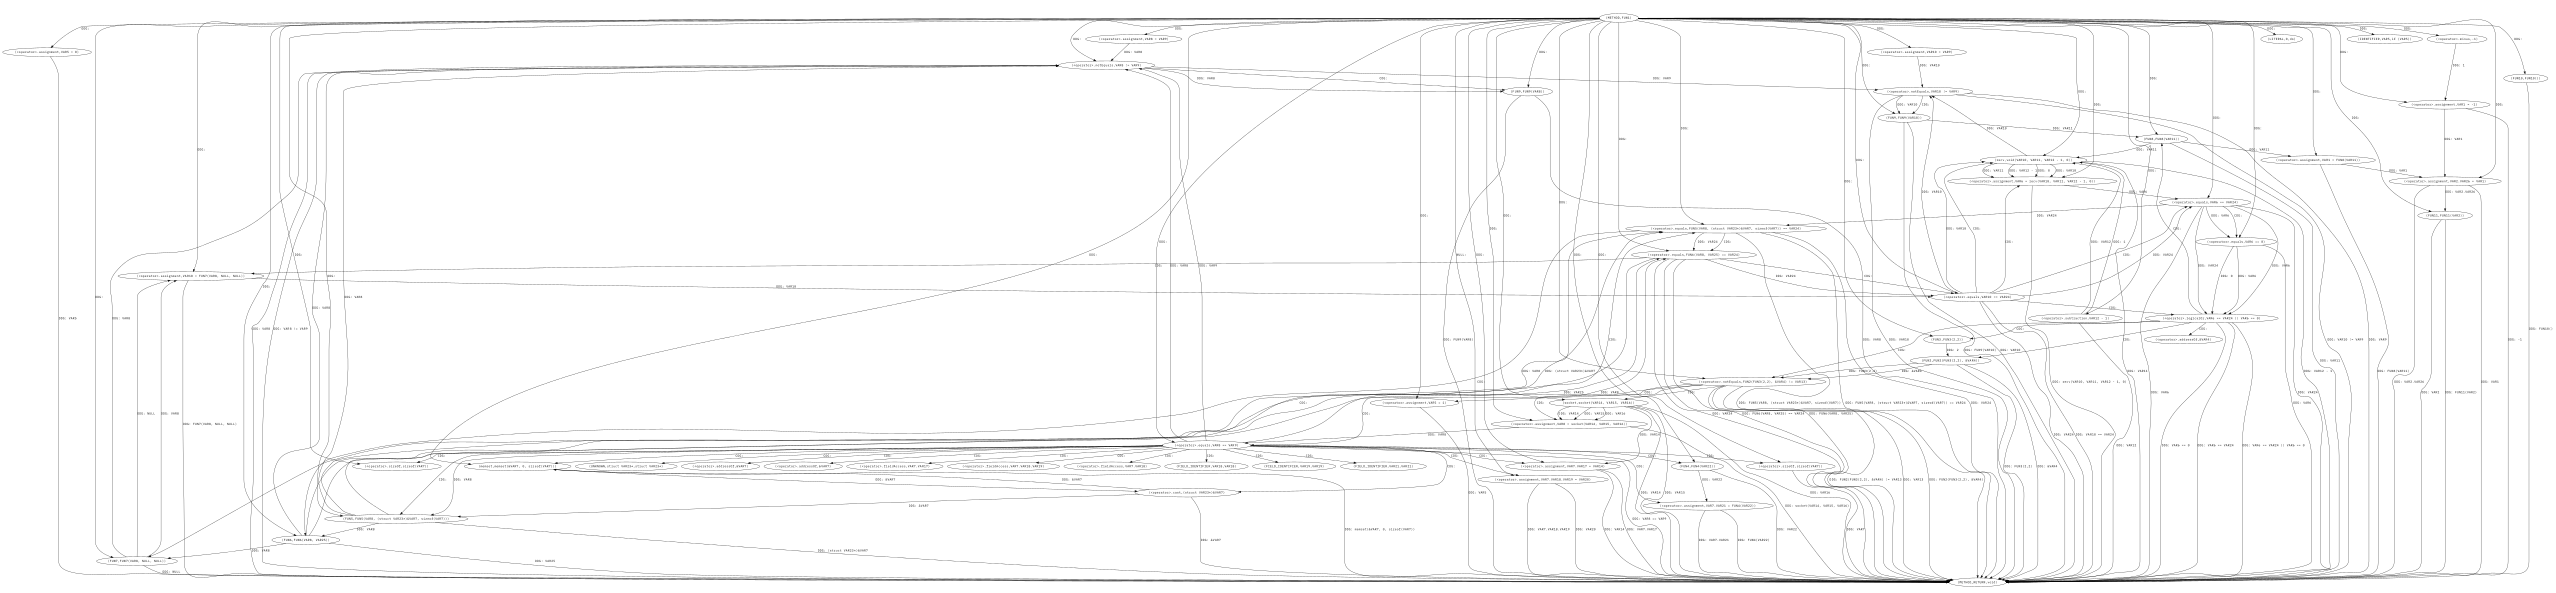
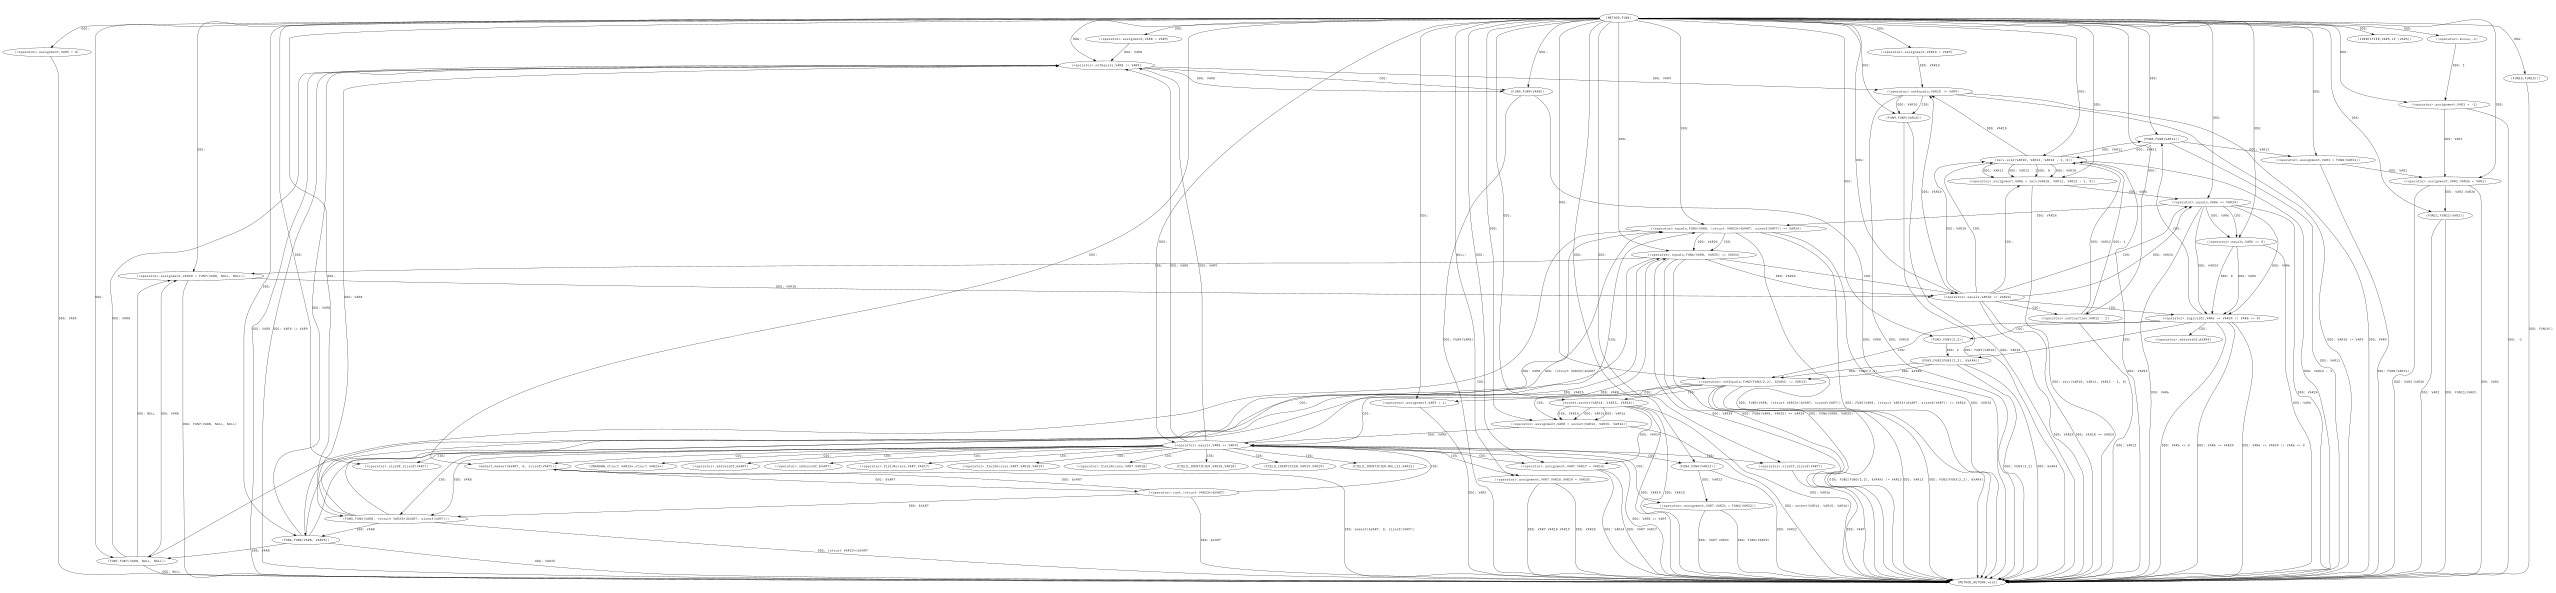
(2282, 39) -> none
(2031, 129) -> (2099, 148)
none -> (2025, 308)
(1383, 466) -> (1383, 466)
(1446, 473) -> (1426, 472)
